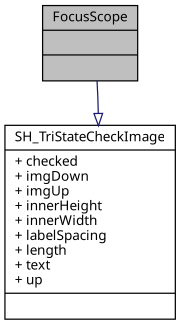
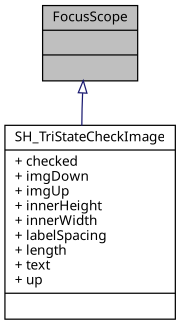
(98, 97) -> (82, 109)
